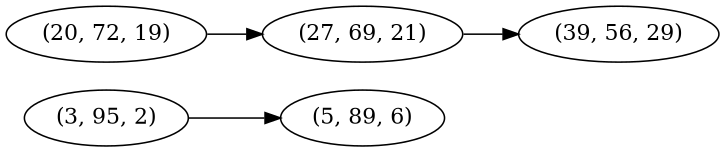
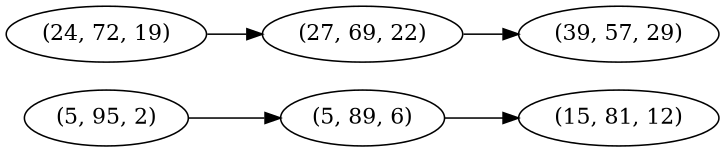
(106, 34) -> (106, 34)
(363, 34) -> (363, 34)
(619, 34) -> (619, 34)
(106, 118) -> (106, 118)
none -> (619, 118)
